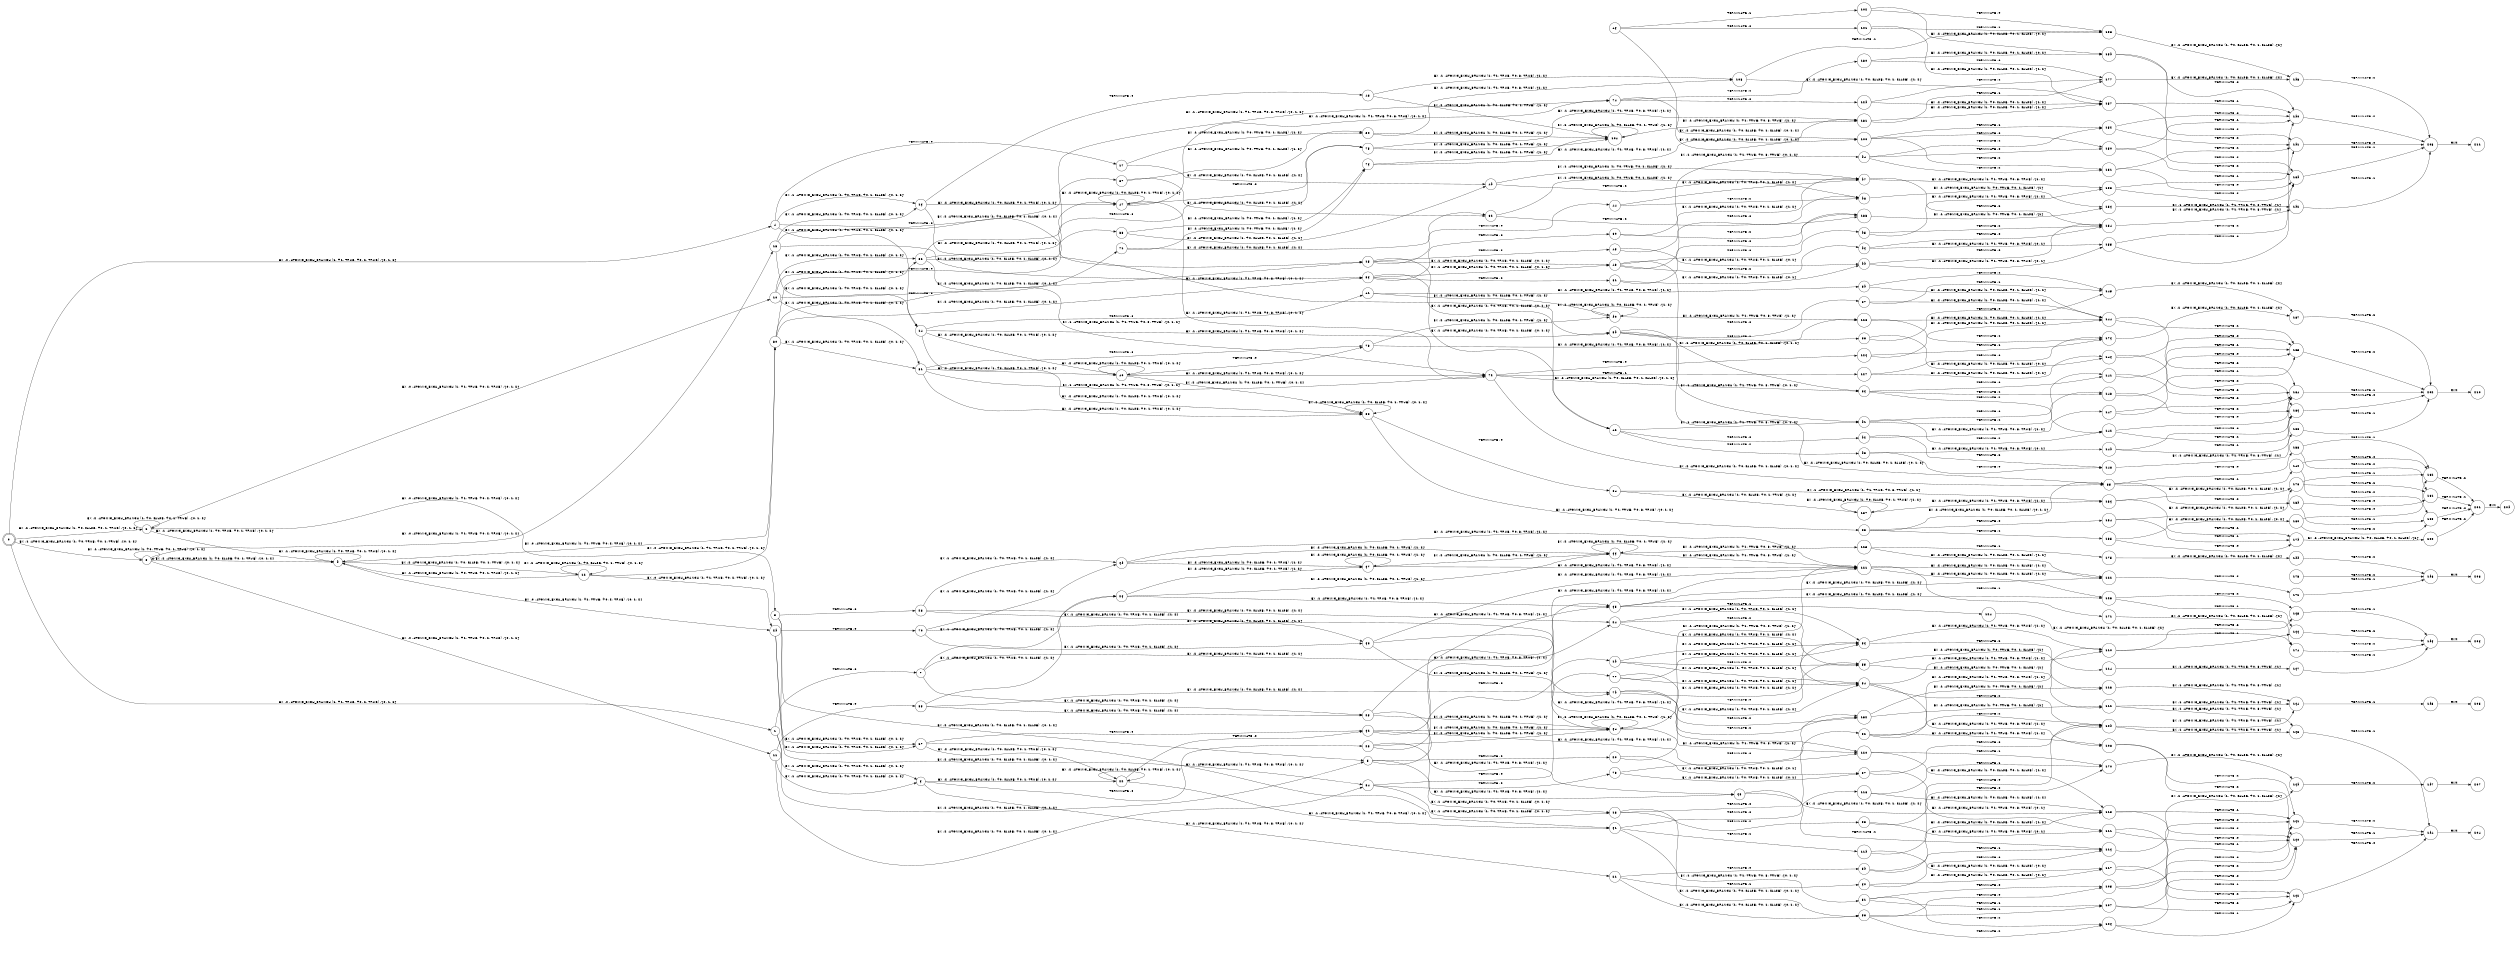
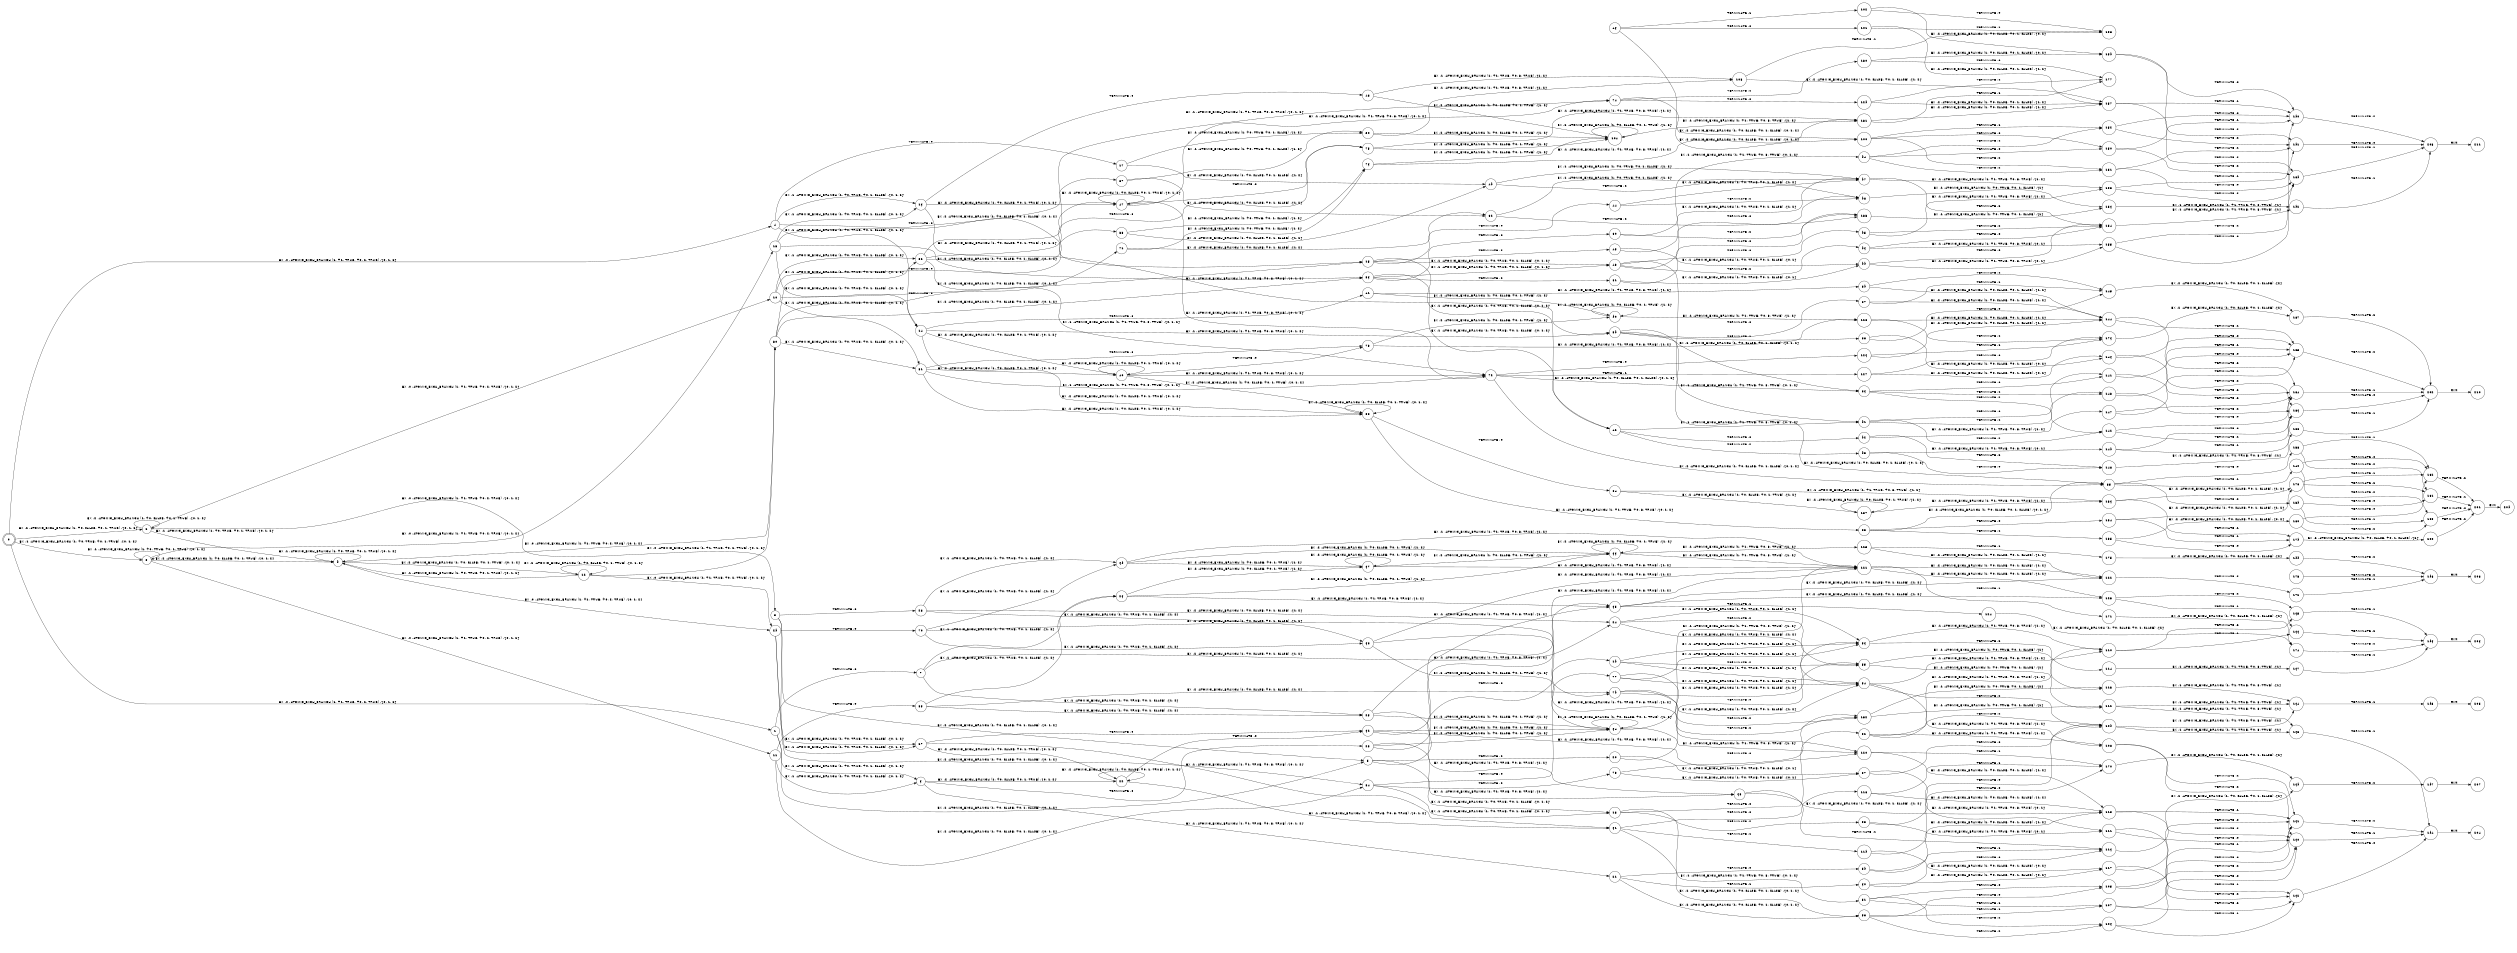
(2296, 80) -> none
